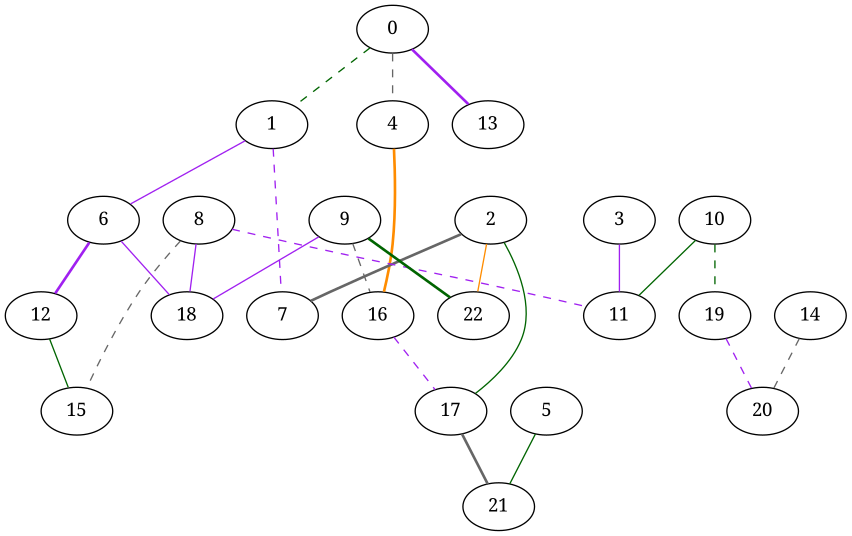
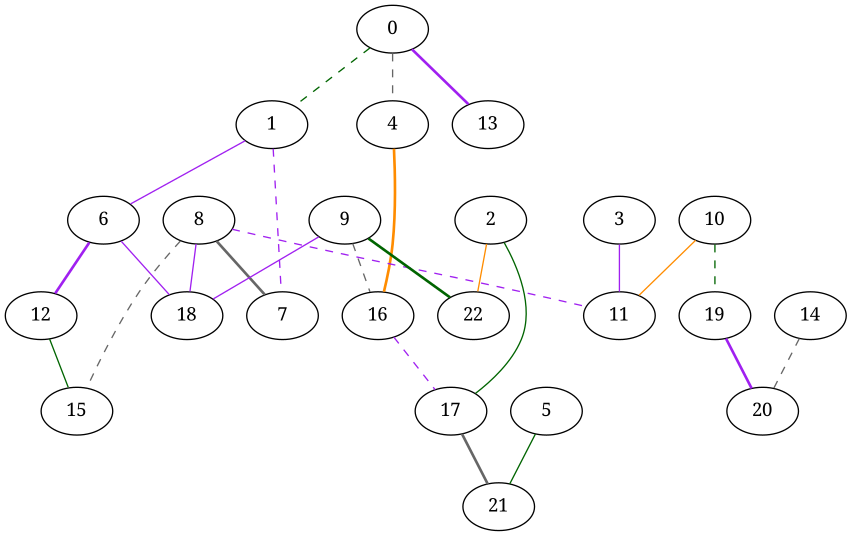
(667, 268) -> (667, 268)
(378, 270) -> (241, 268)
(739, 363) -> (739, 363)
